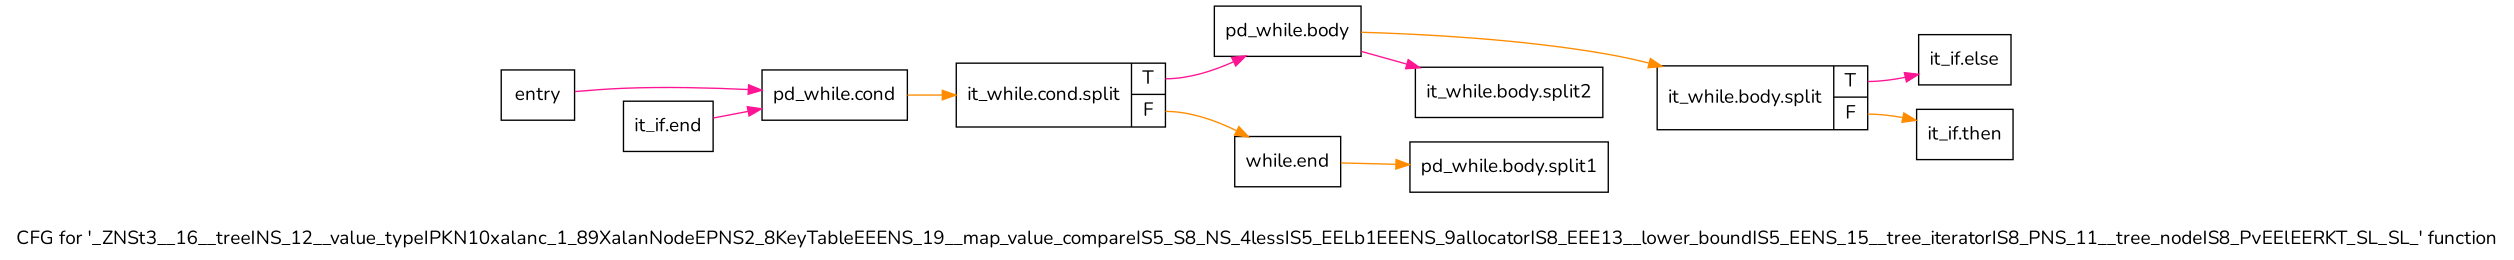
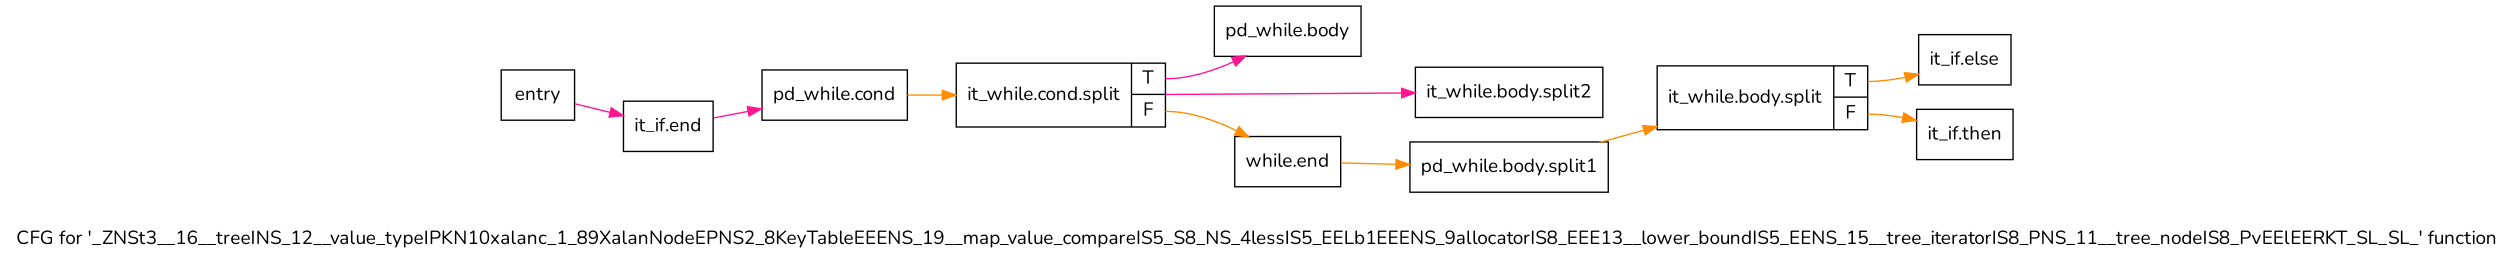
(1506, 41) -> (1622, 136)
(1384, 58) -> (1283, 94)
(1887, 80) -> (1887, 80)
(662, 88) -> (592, 108)
